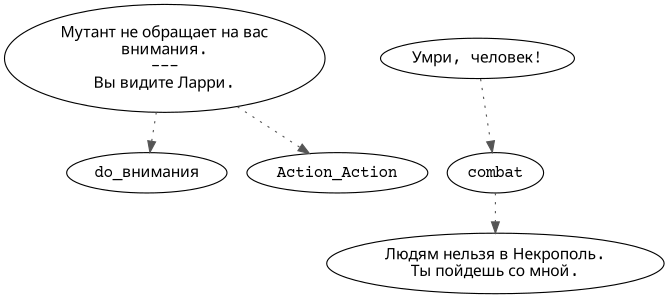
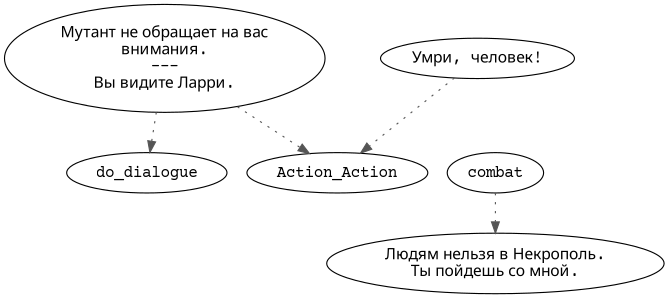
(486, 110) -> (412, 112)
(147, 173) -> (147, 173)
